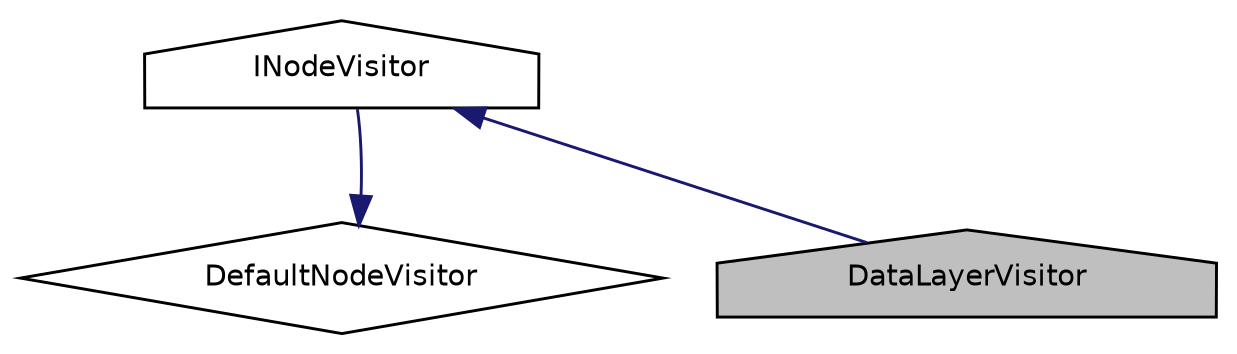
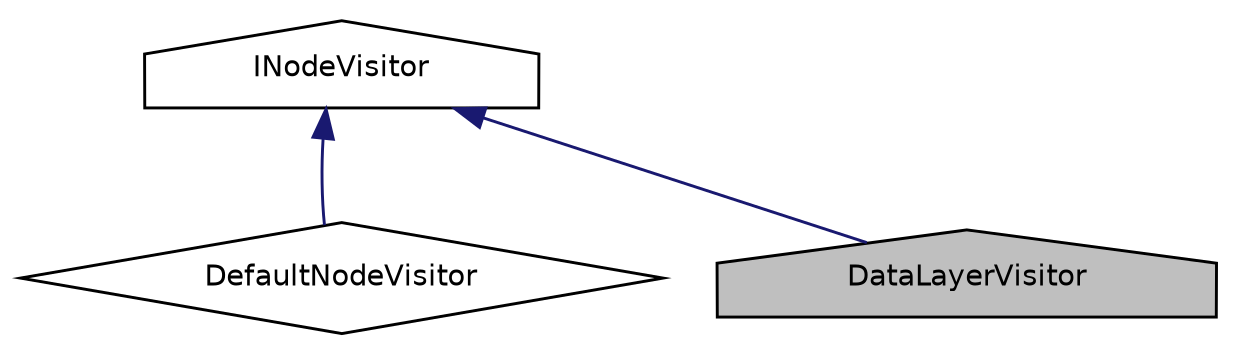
(361, 152) -> (322, 182)
